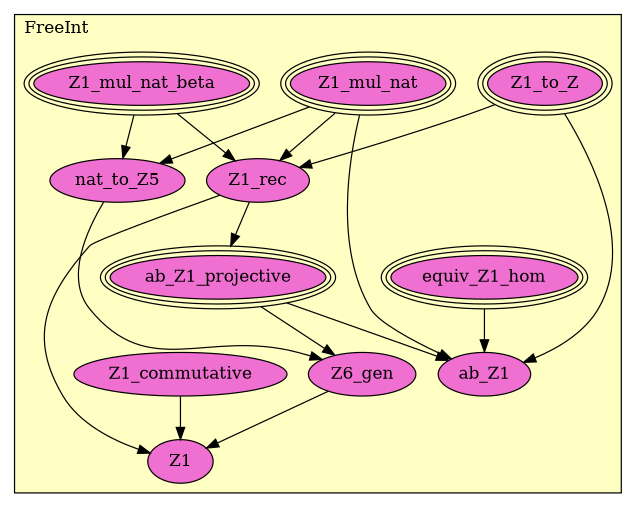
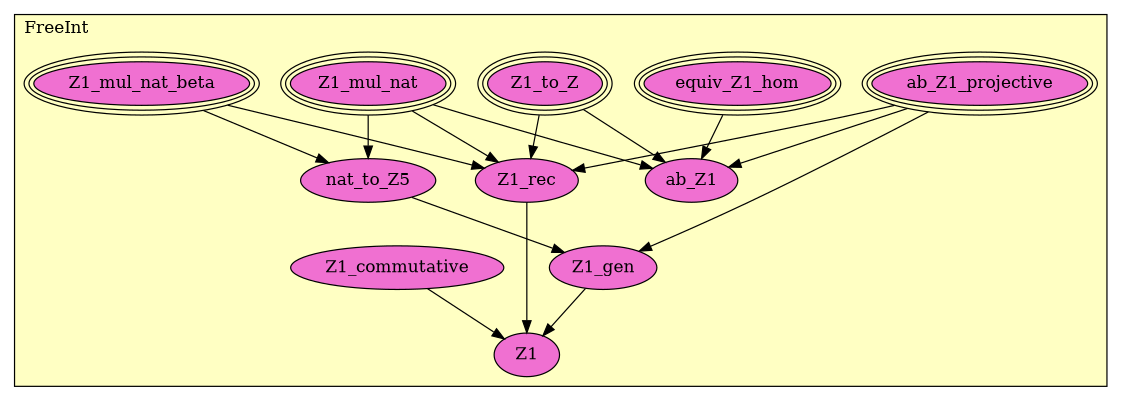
(242, 218) -> (740, 138)
(362, 374) -> (603, 268)
